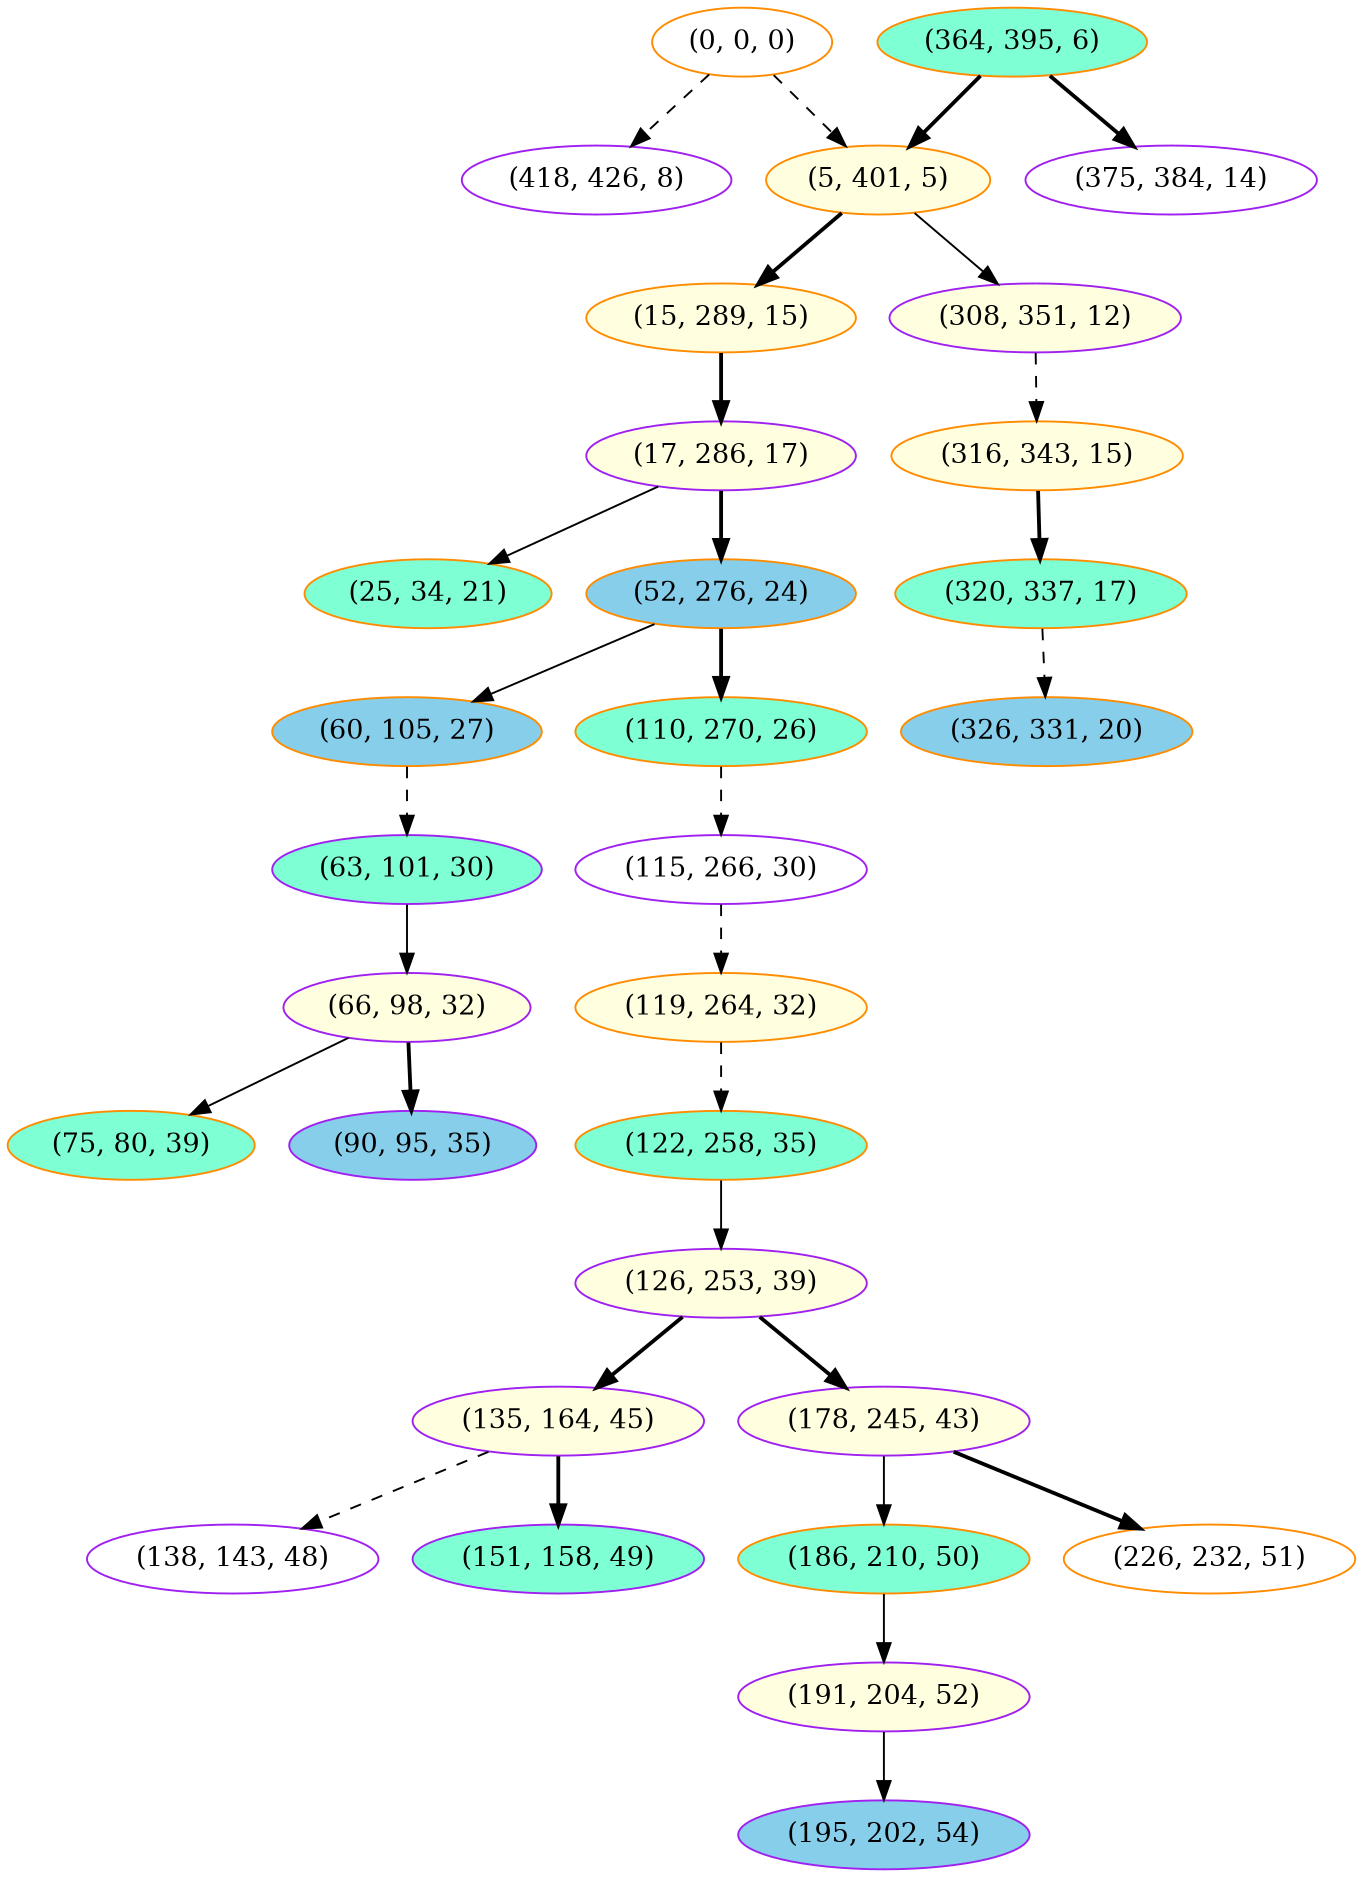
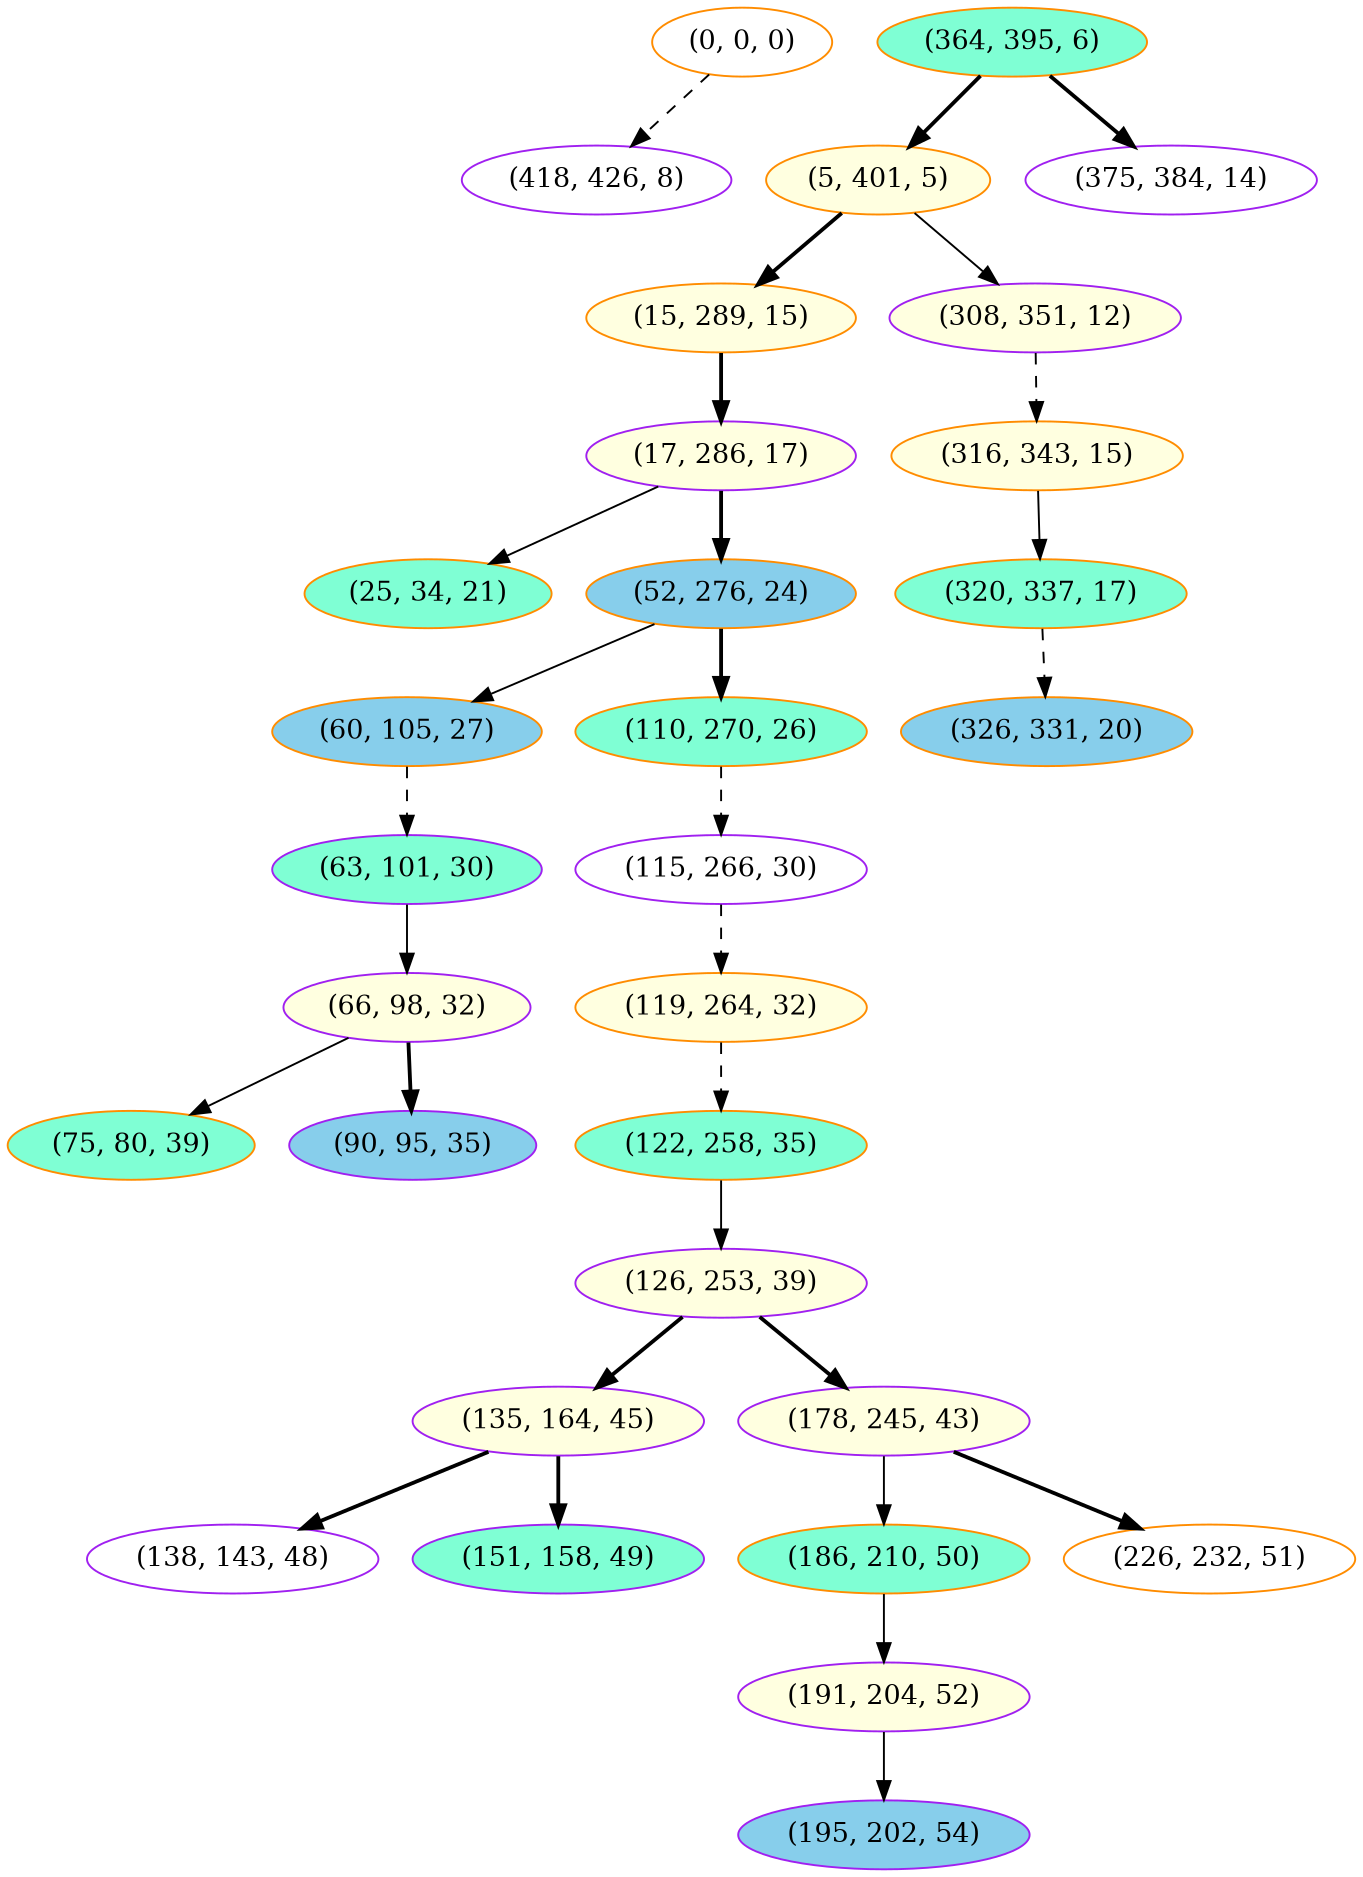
(803, 104) -> none
(1039, 515) -> (1039, 515)
(404, 1487) -> (404, 1487)
